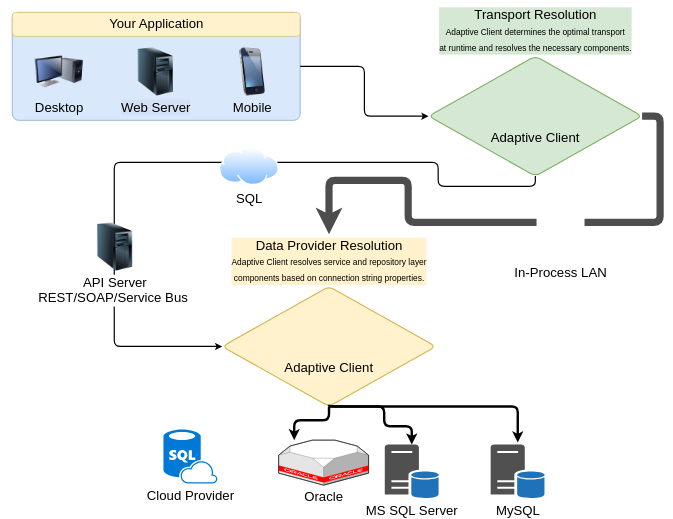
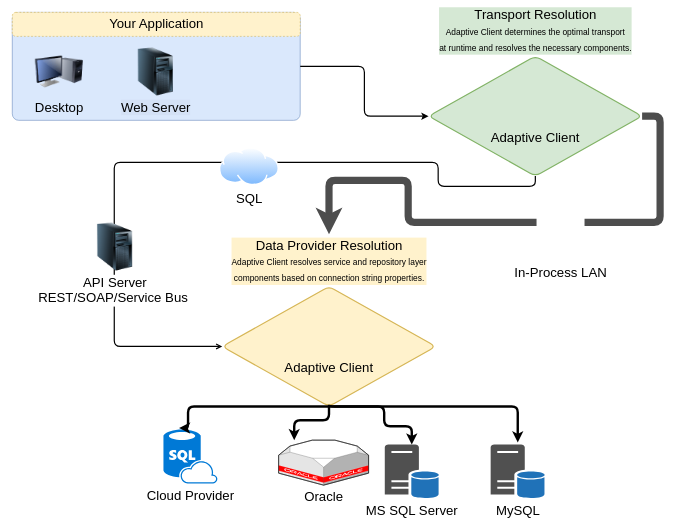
(156, 24) -> (156, 24)
(252, 72) -> none
(215, 347) -> (216, 347)
none -> (246, 407)
